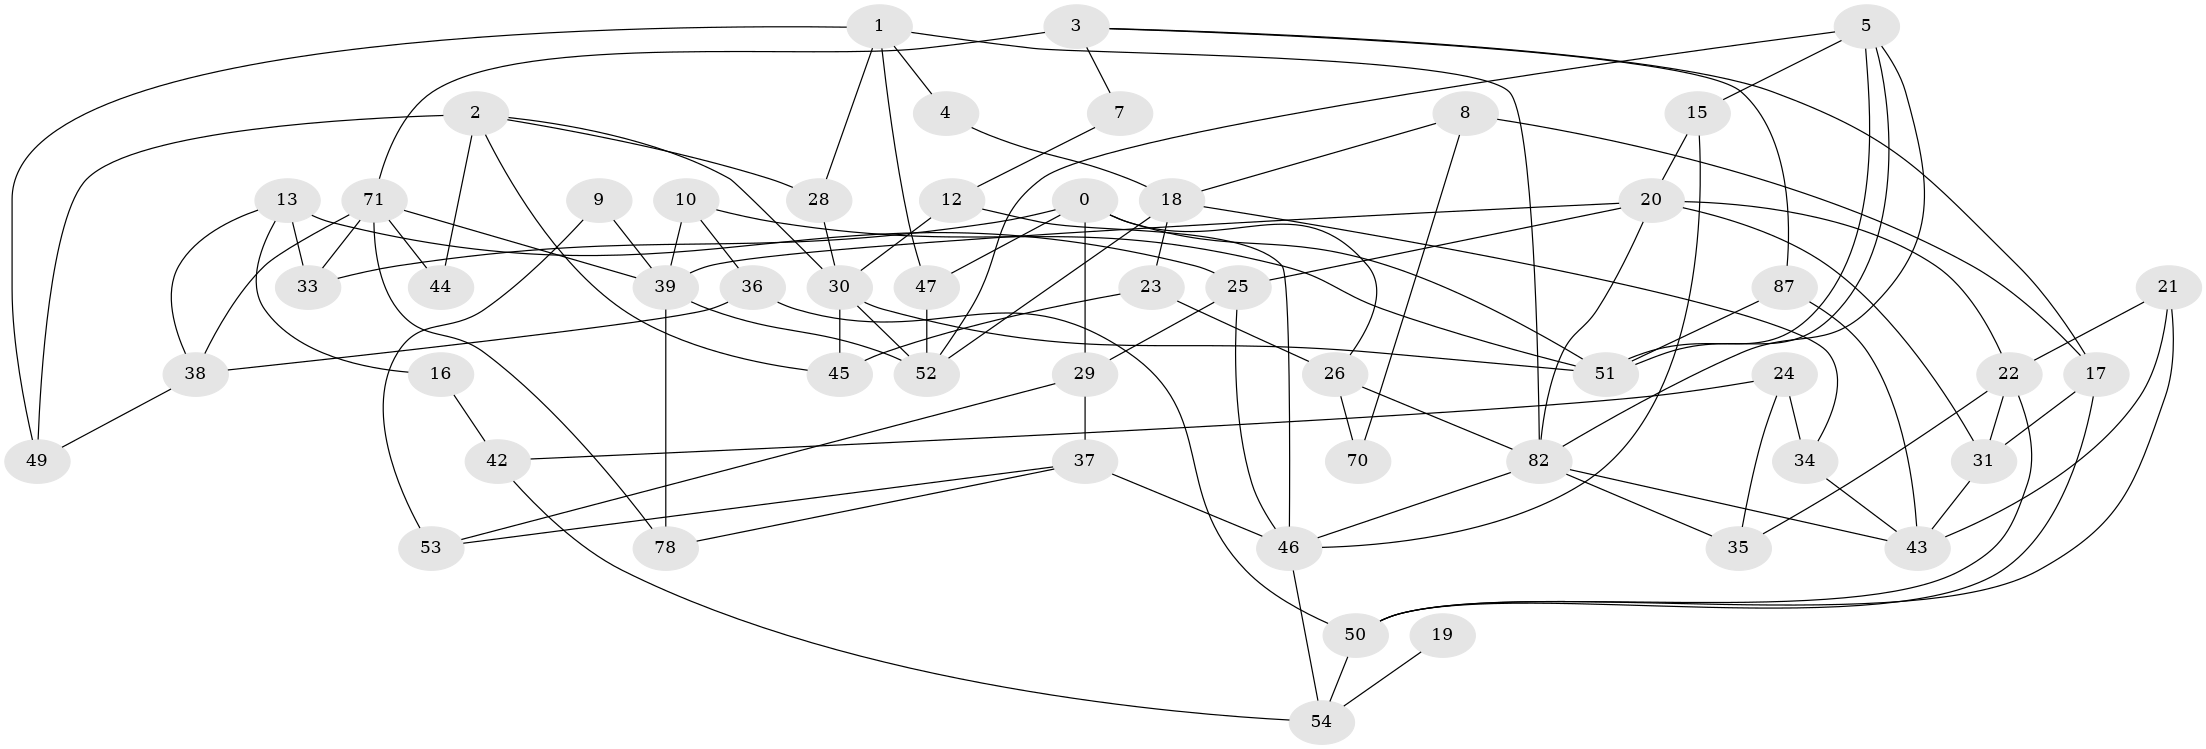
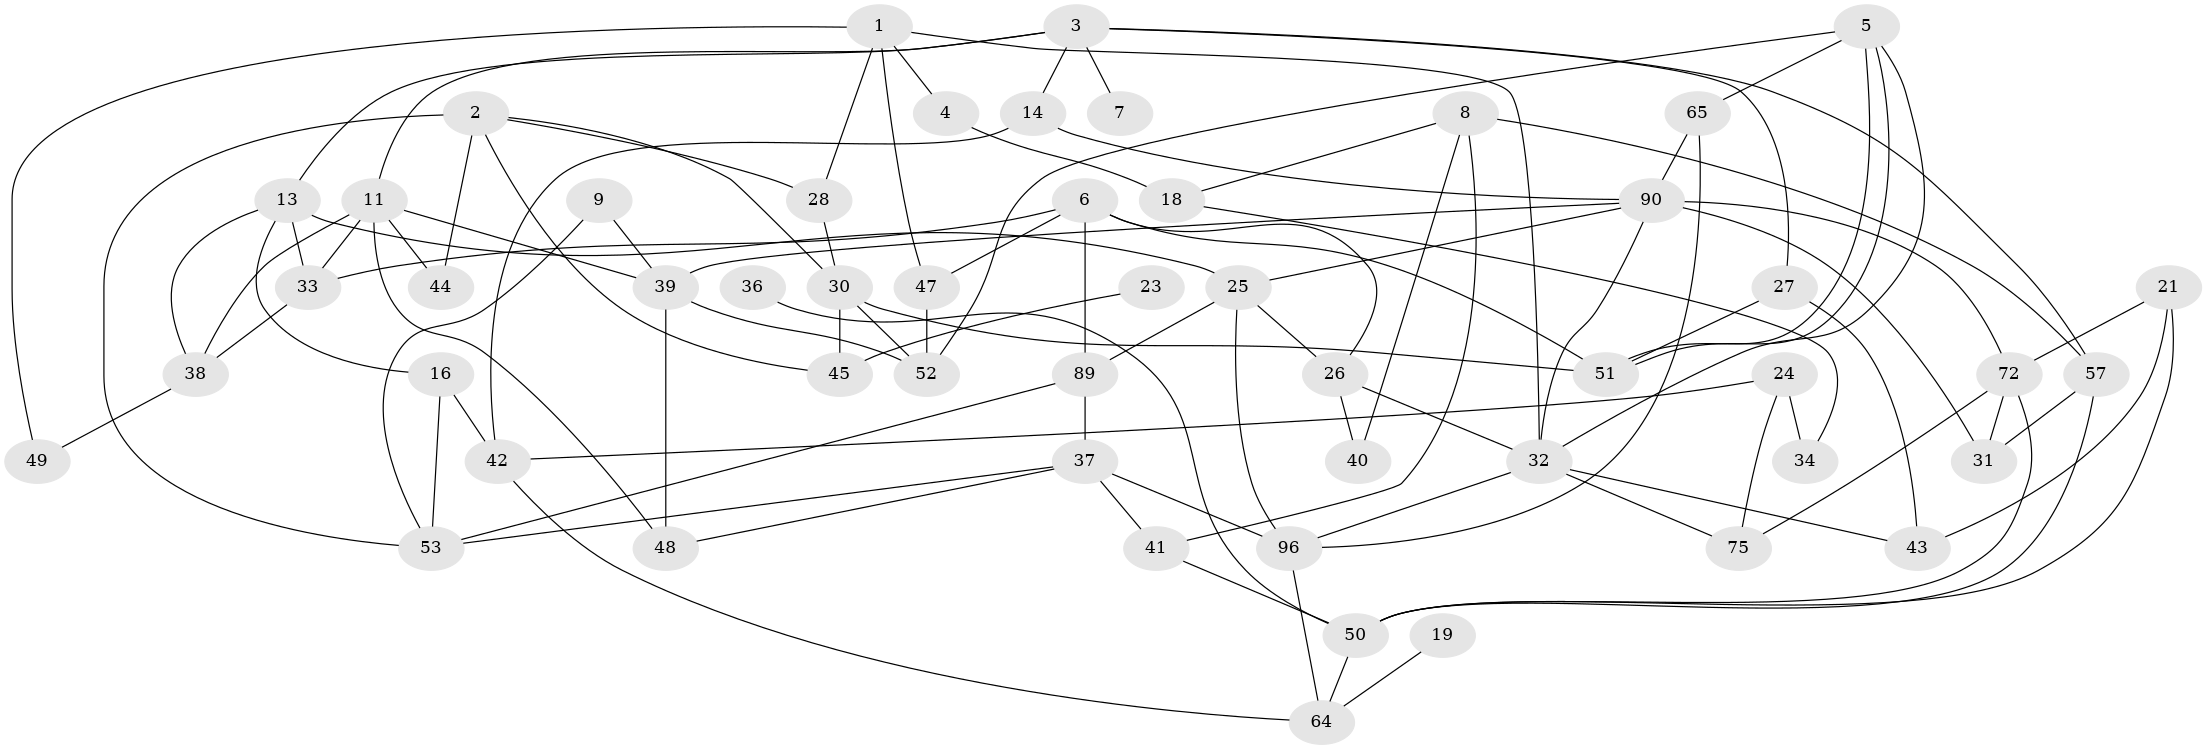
none -> (457, 73)
none -> (1033, 114)
(1698, 114) -> (1698, 114)
(130, 156) -> (104, 308)
(375, 201) -> (375, 201)
(686, 201) -> none
(952, 201) -> none
(1085, 201) -> (1085, 201)
(1652, 201) -> (1652, 201)
(1160, 251) -> none
(1049, 288) -> none
(1785, 288) -> (1785, 288)
(1246, 333) -> (1287, 331)
(492, 340) -> (252, 331)
(1085, 375) -> (1085, 375)
(2009, 375) -> (2009, 375)
(2096, 375) -> (2096, 375)
none -> (436, 462)
(1358, 462) -> (1358, 462)
(1539, 462) -> (1539, 462)
(1861, 505) -> none
(1951, 505) -> none
(666, 549) -> (666, 549)
none -> (1156, 549)
(1289, 549) -> (1289, 549)
(1739, 549) -> (1739, 549)
(1322, 723) -> (1322, 723)
